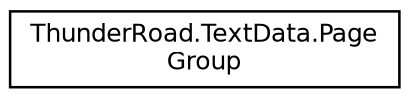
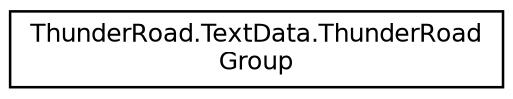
(205, 49) -> (257, 49)
